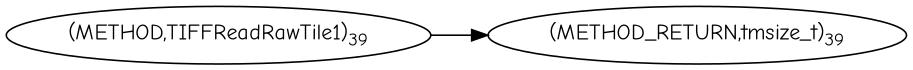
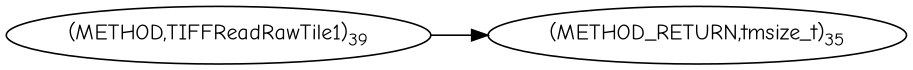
(835, 33) -> (835, 33)
